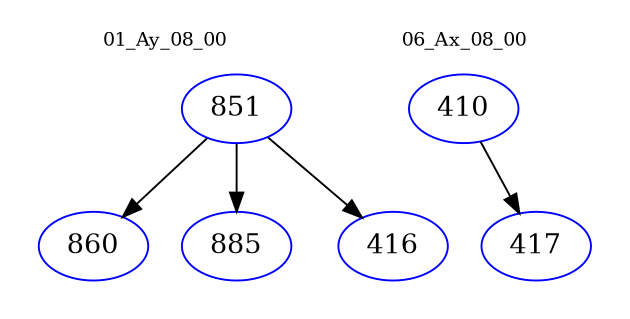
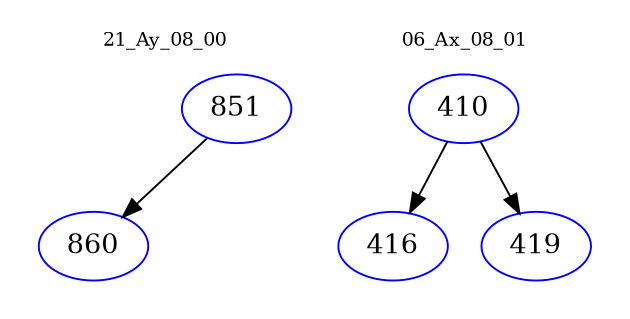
(165, 41) -> (165, 41)
(465, 41) -> (465, 41)
(294, 160) -> (433, 169)
(237, 246) -> none
(536, 246) -> (536, 246)
